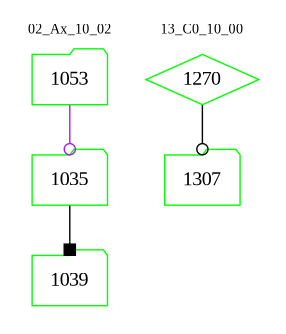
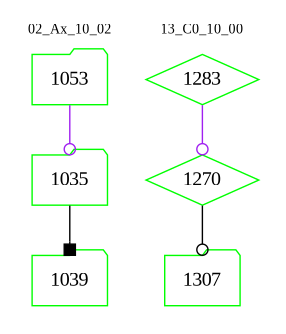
none -> (202, 80)
